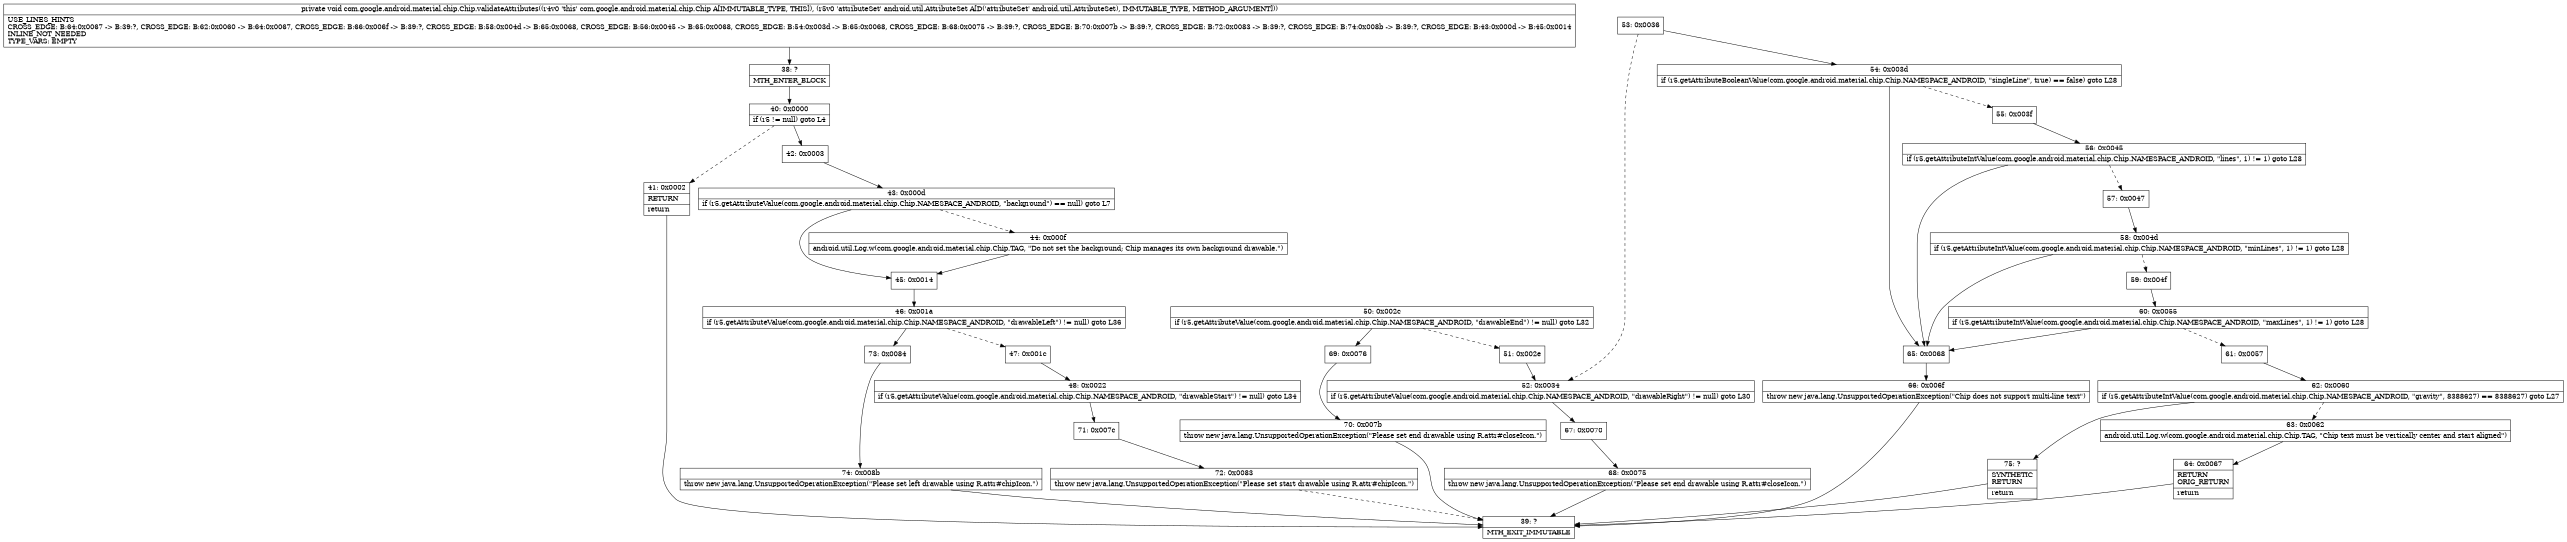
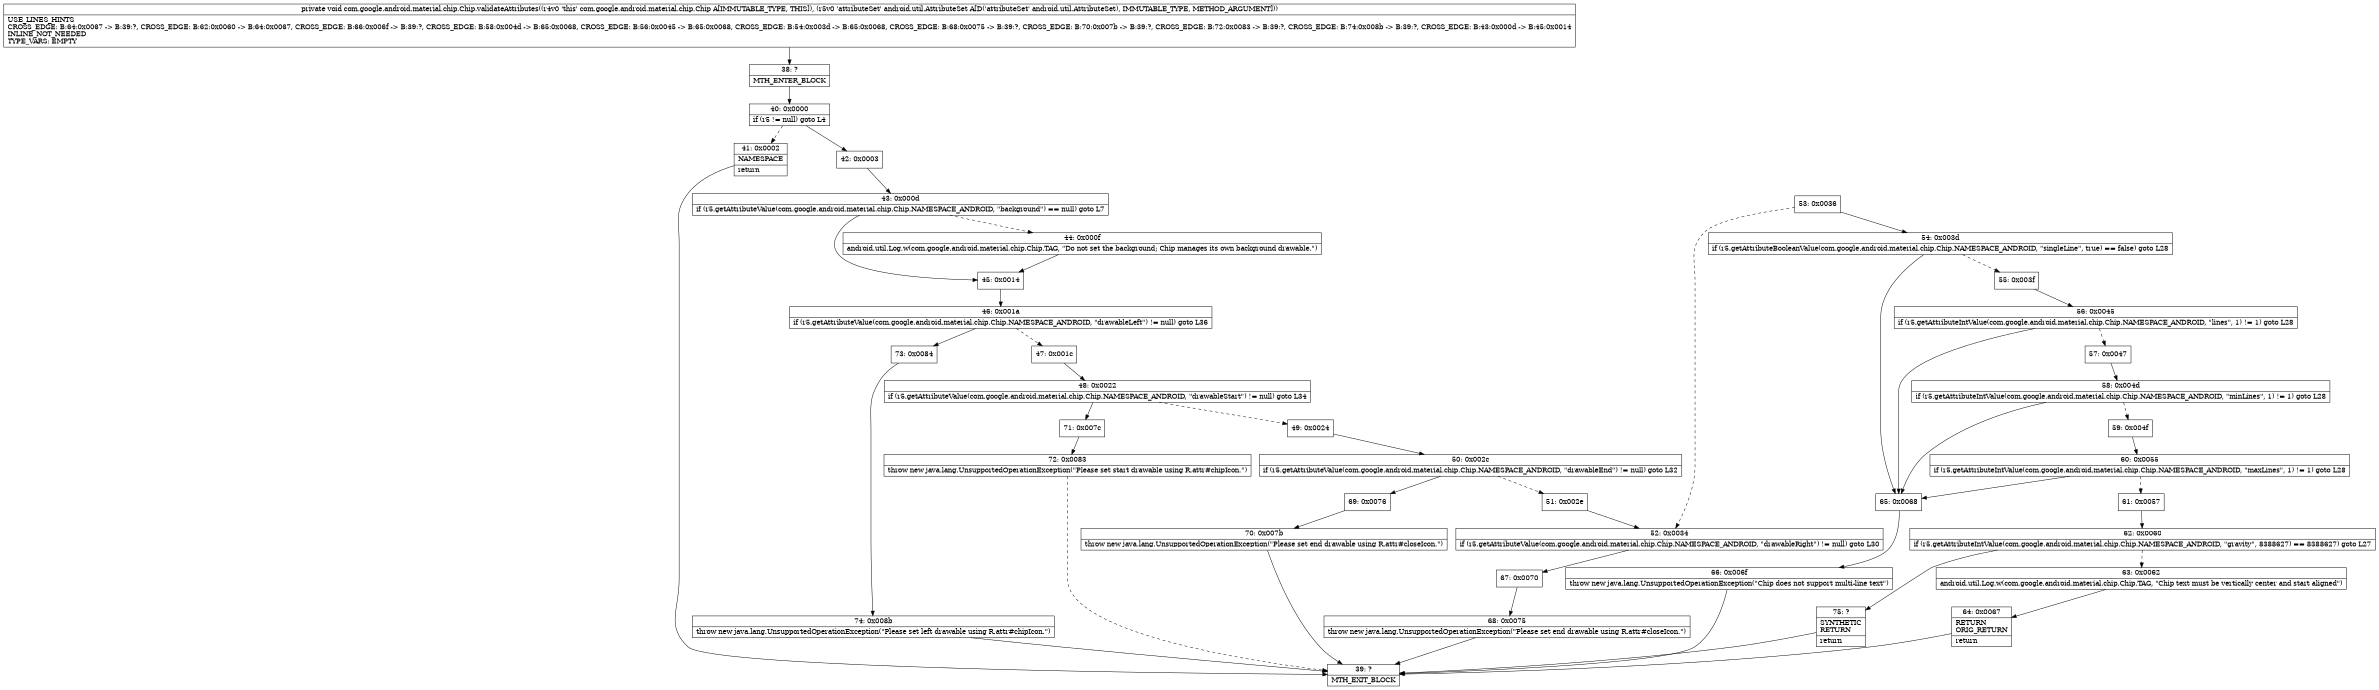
(663, 199) -> (761, 159)
none -> (1310, 428)
(1529, 533) -> (1364, 680)
